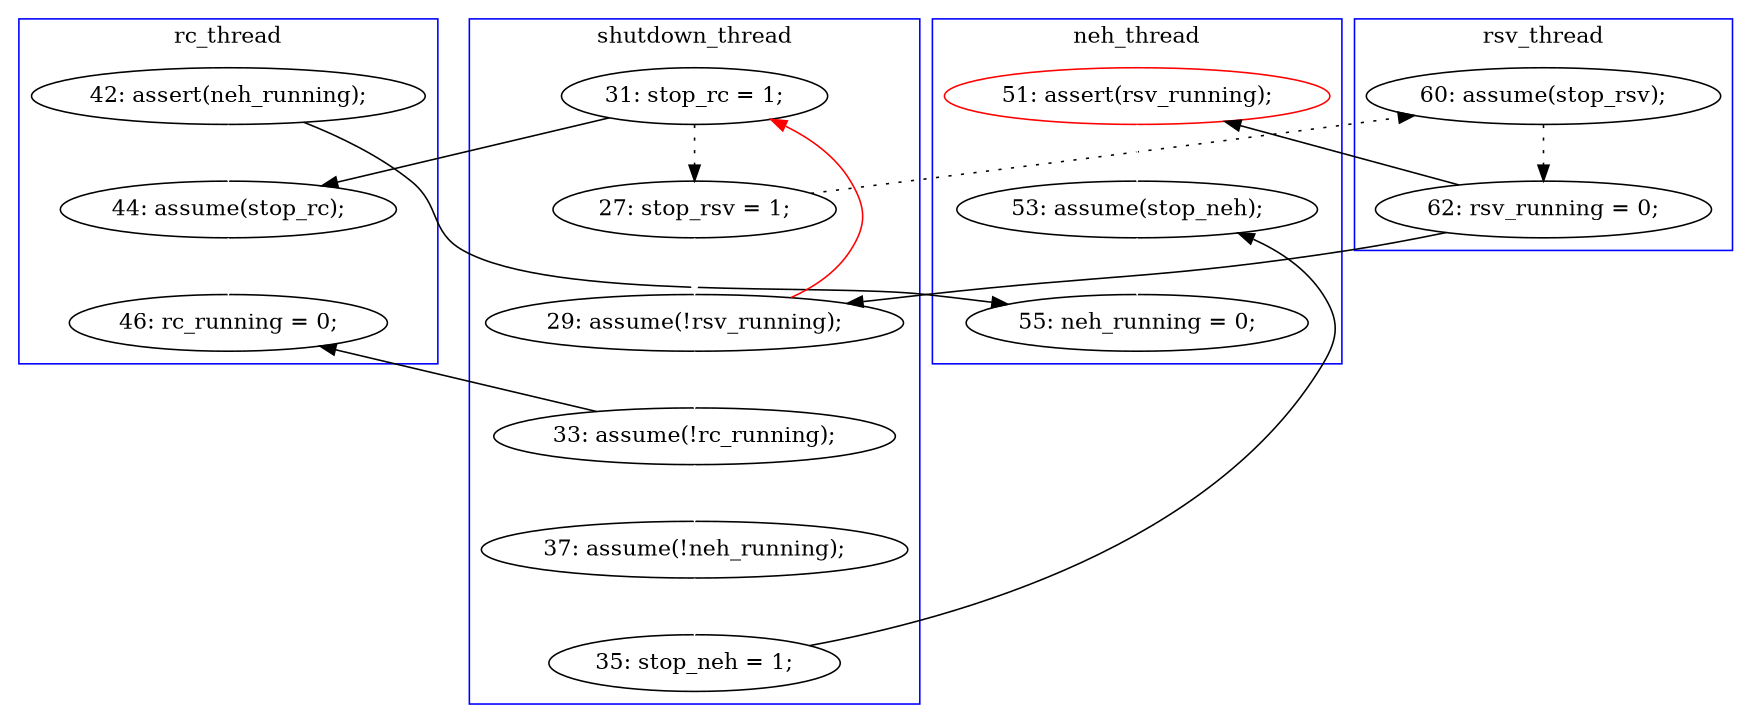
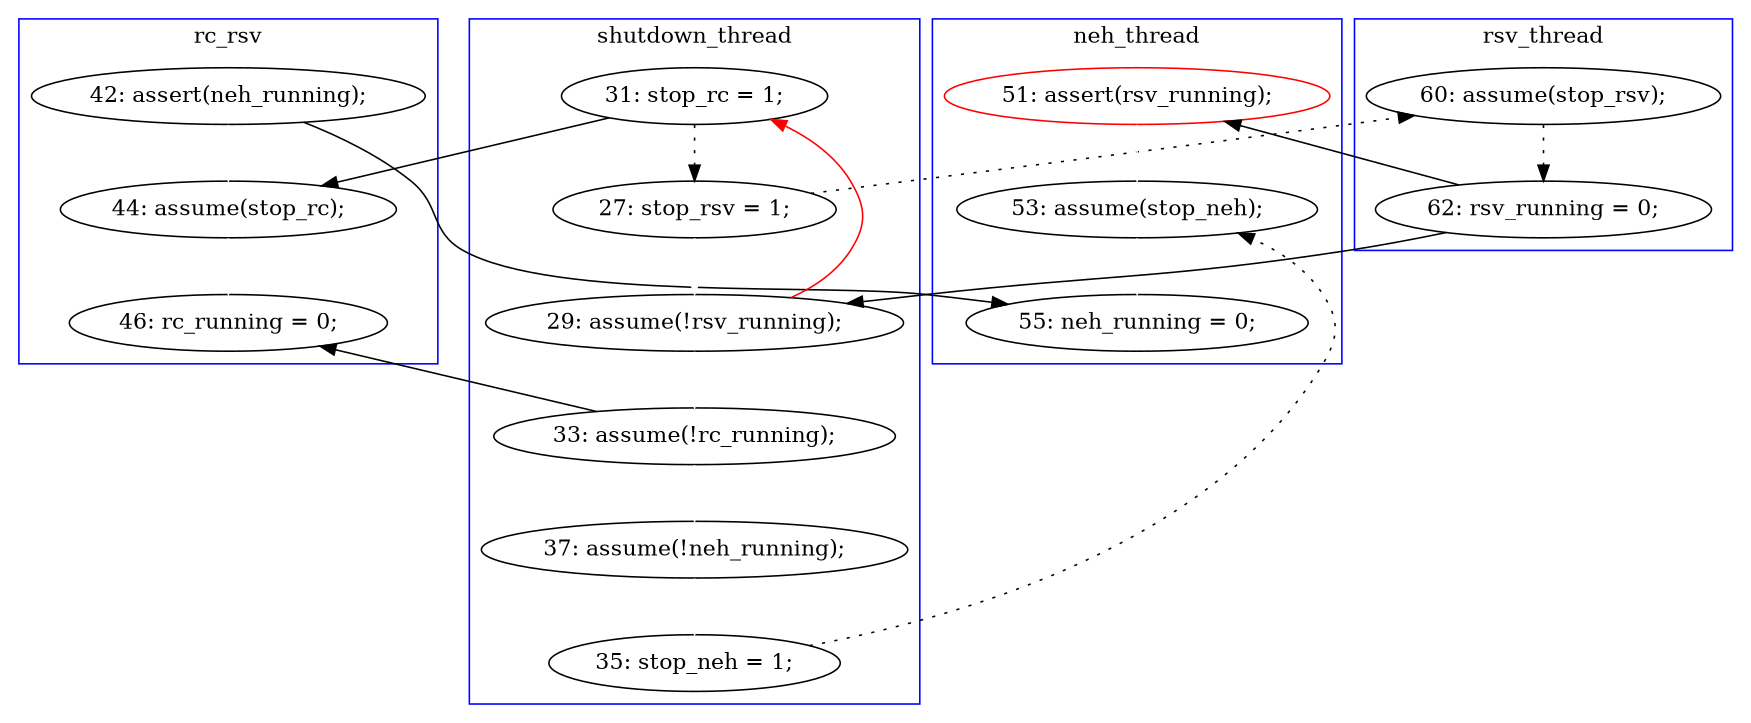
(228, 37) -> (228, 37)
(1167, 515) -> (1167, 515)
